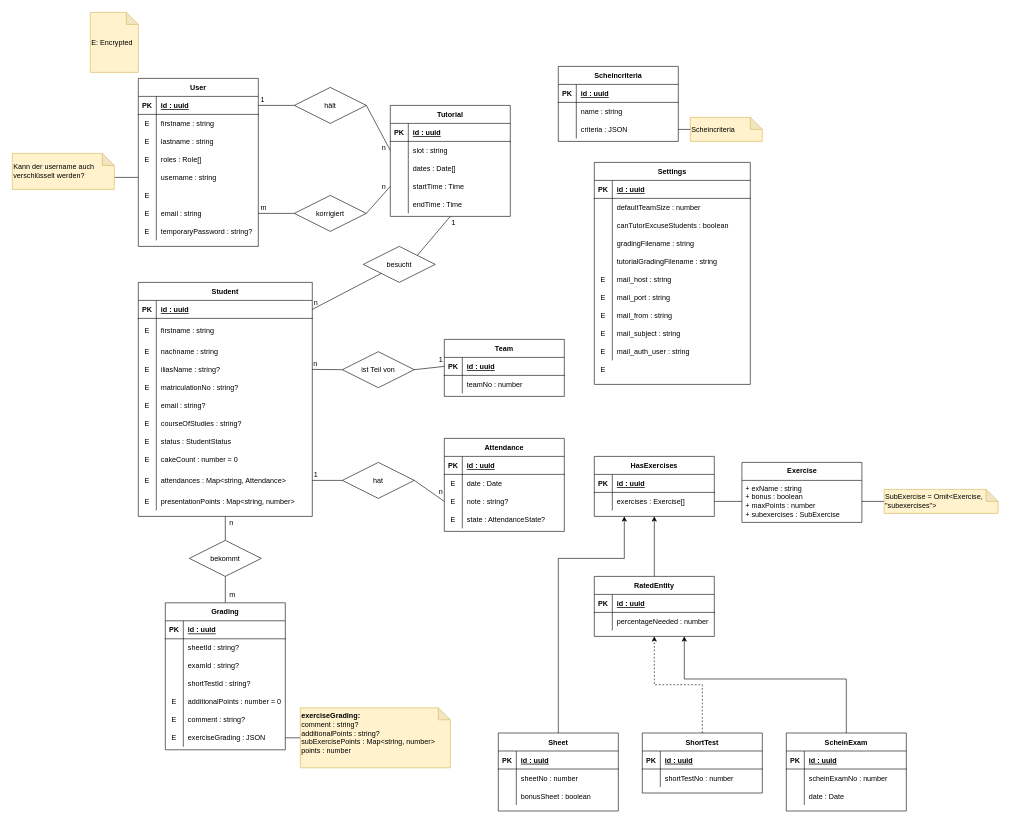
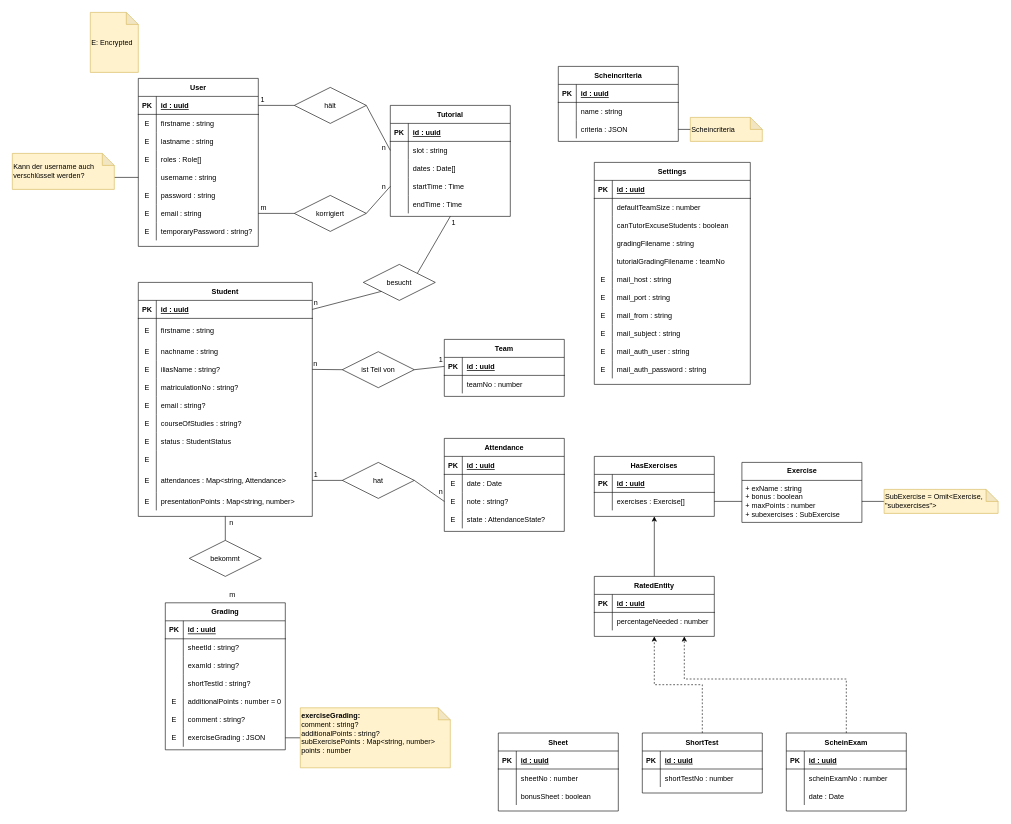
none -> (207, 195)
(673, 262) -> (674, 262)
(399, 264) -> (399, 282)
none -> (681, 369)
(234, 459) -> none
(591, 558) -> none
(225, 590) -> none
(773, 679) -> (773, 679)
